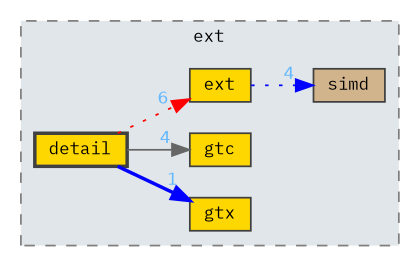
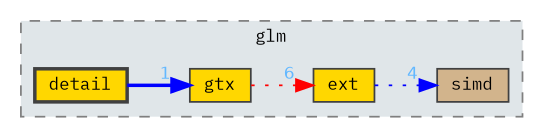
(210, 37) -> (272, 37)
(146, 120) -> (274, 85)
(220, 150) -> none
